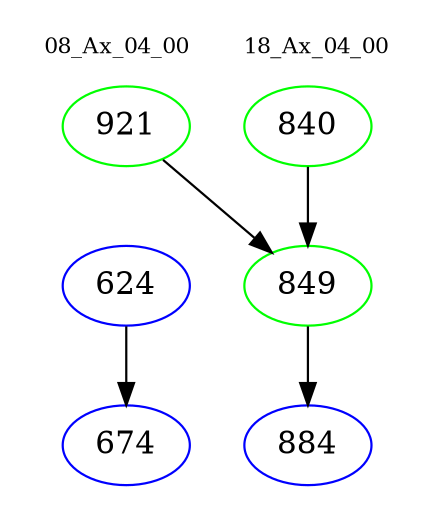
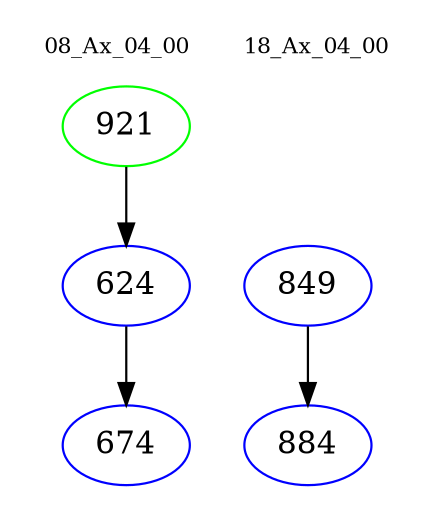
(308, 126) -> none
(193, 185) -> (126, 195)
(308, 286) -> (308, 286)
